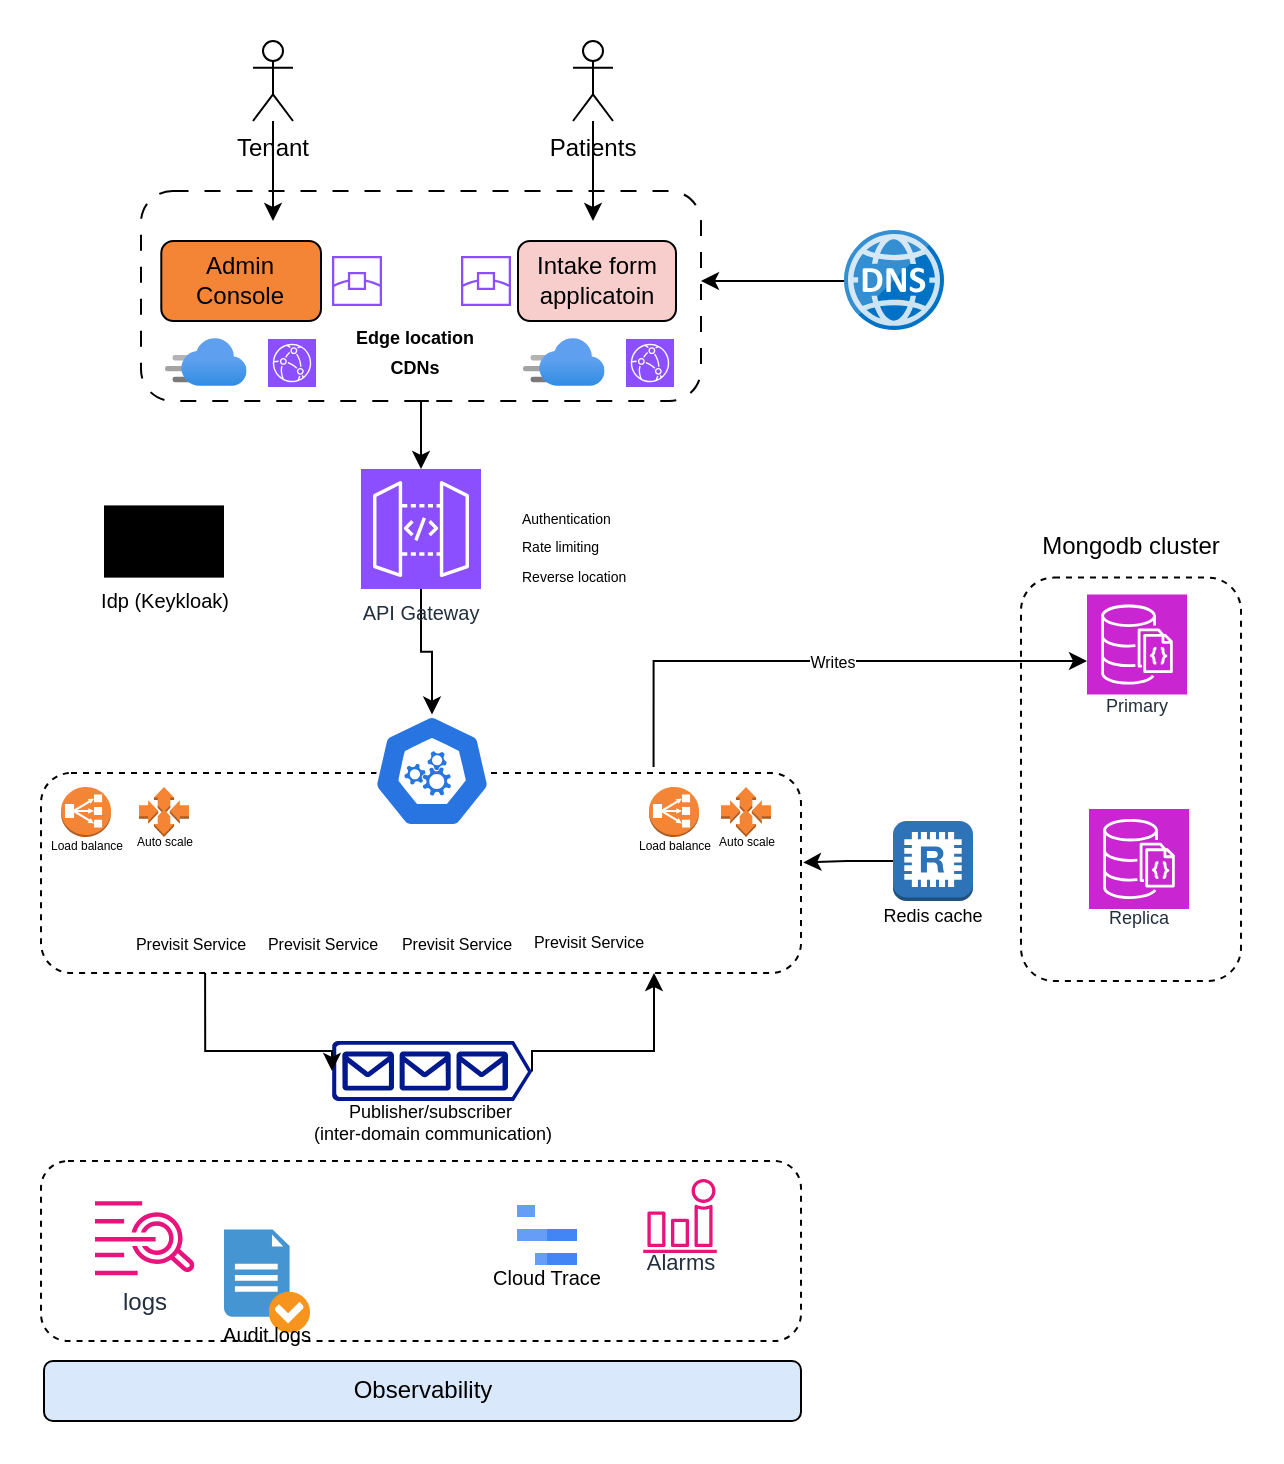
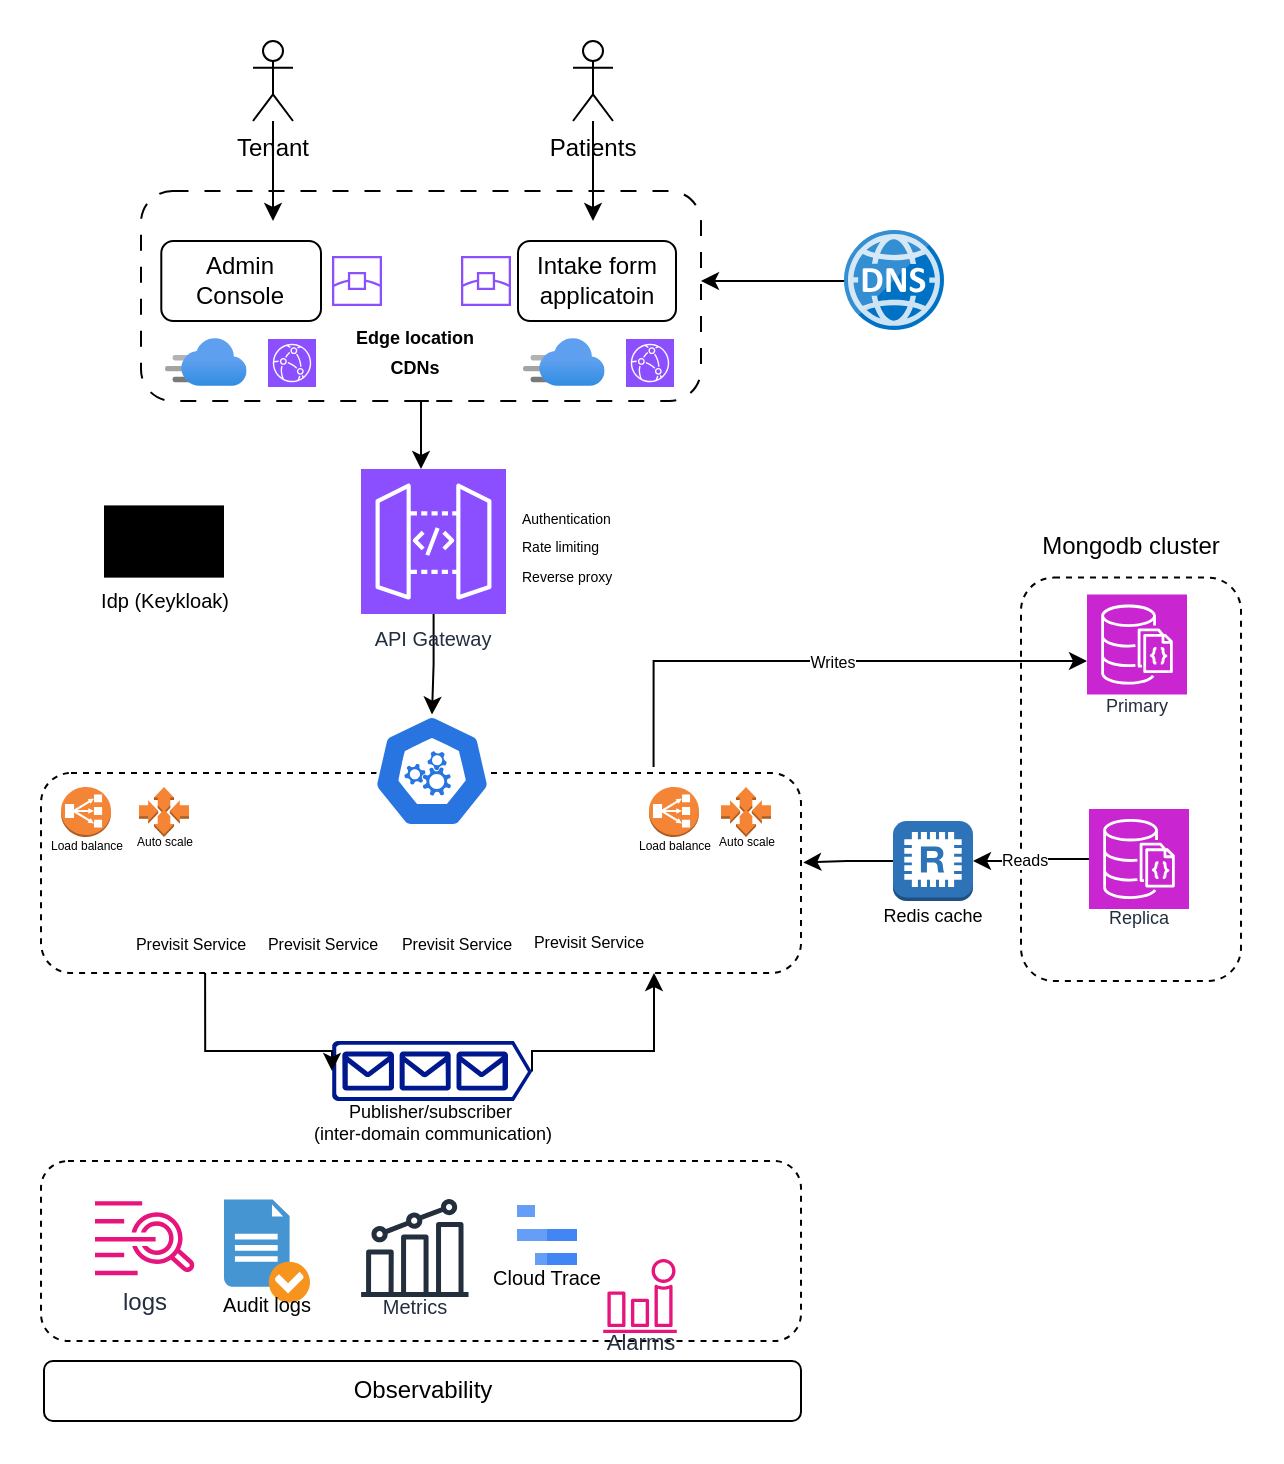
(241, 281) -> (241, 281)
(597, 281) -> (597, 281)
(421, 529) -> (434, 542)
(621, 545) -> (611, 545)
none -> (1037, 859)
(680, 1216) -> (640, 1296)
none -> (415, 1248)
(267, 1281) -> (267, 1251)
(423, 1391) -> (423, 1391)
